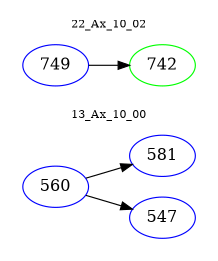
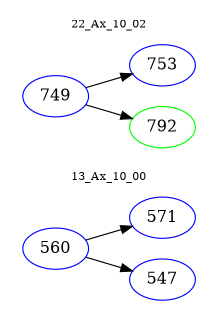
none -> (162, 65)
(162, 65) -> (162, 127)
(162, 156) -> (162, 218)
